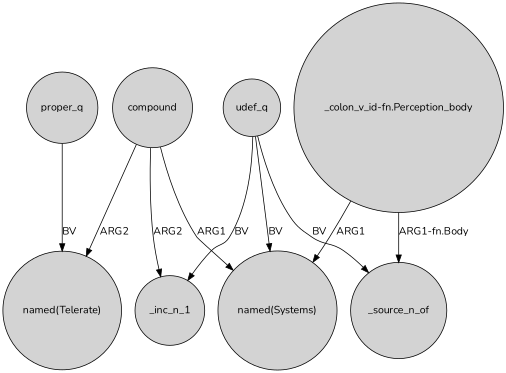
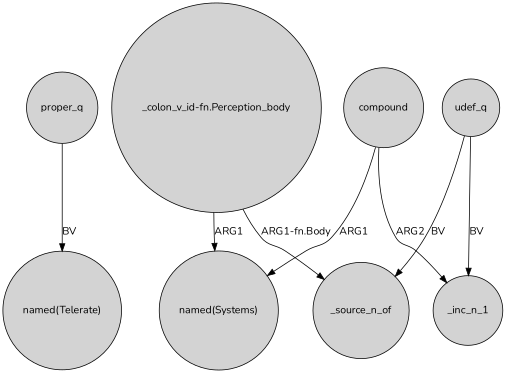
(262, 190) -> none
(113, 197) -> none
